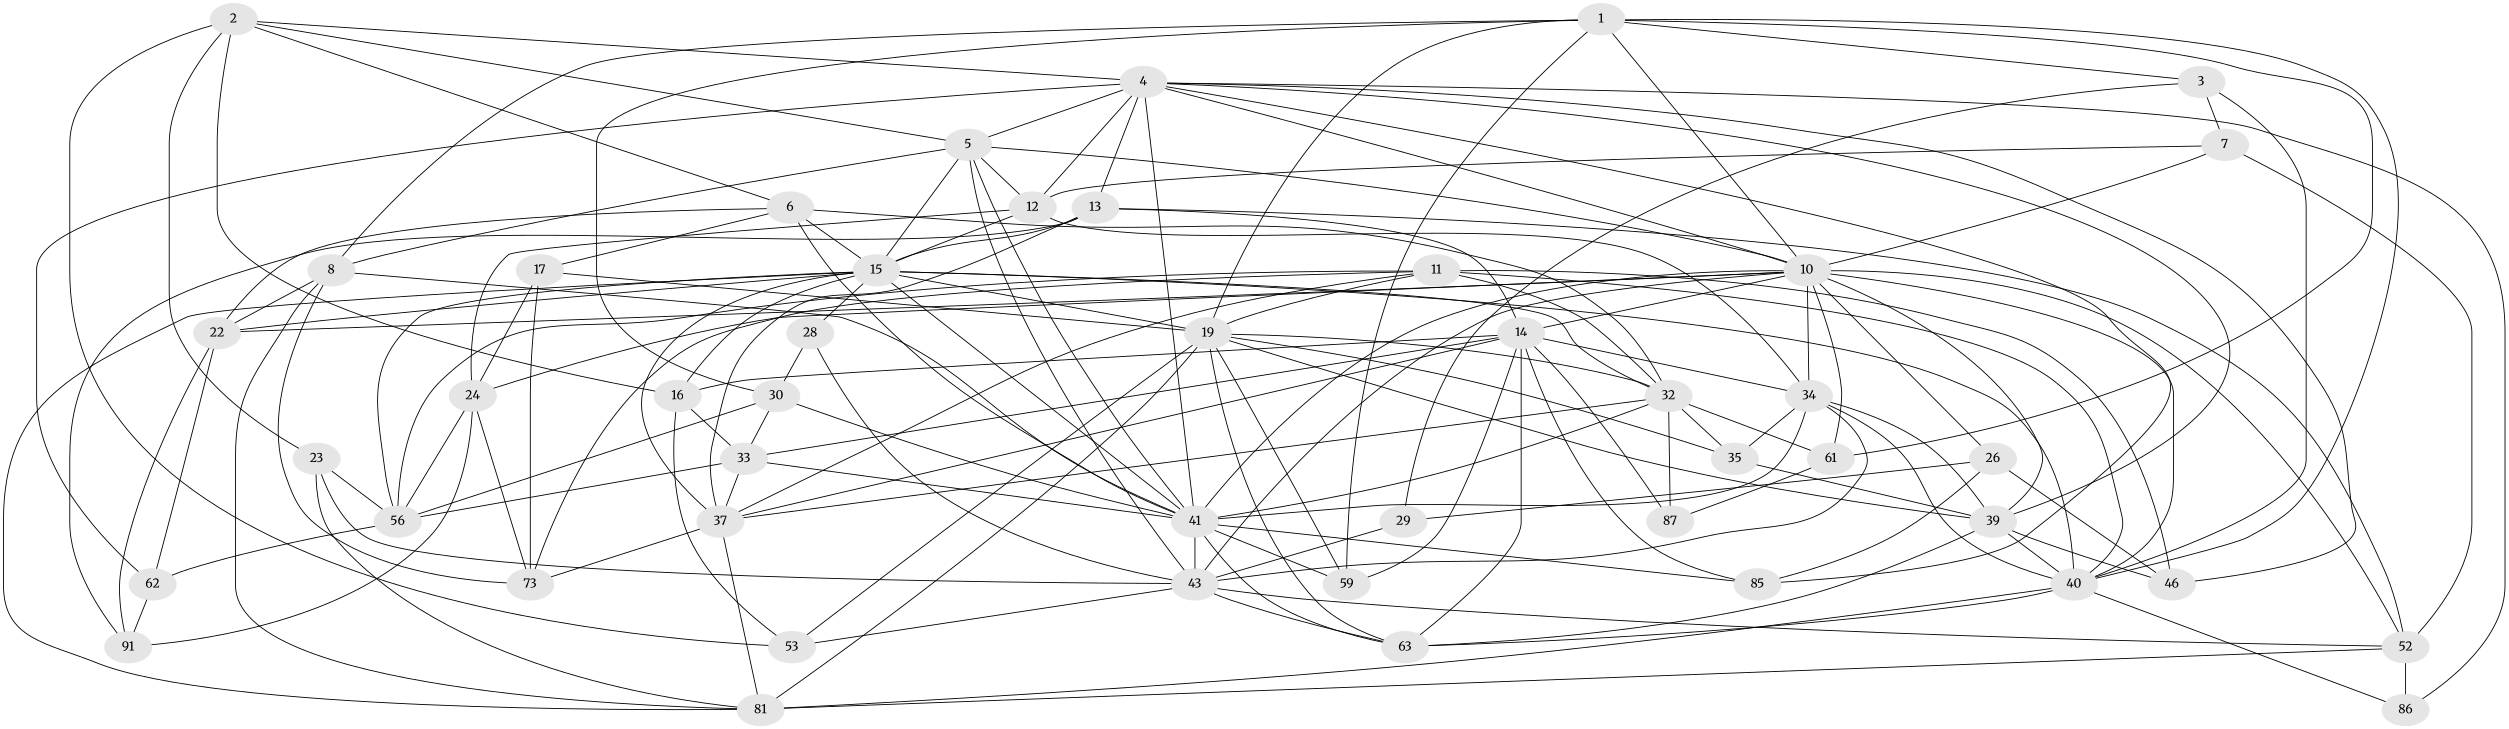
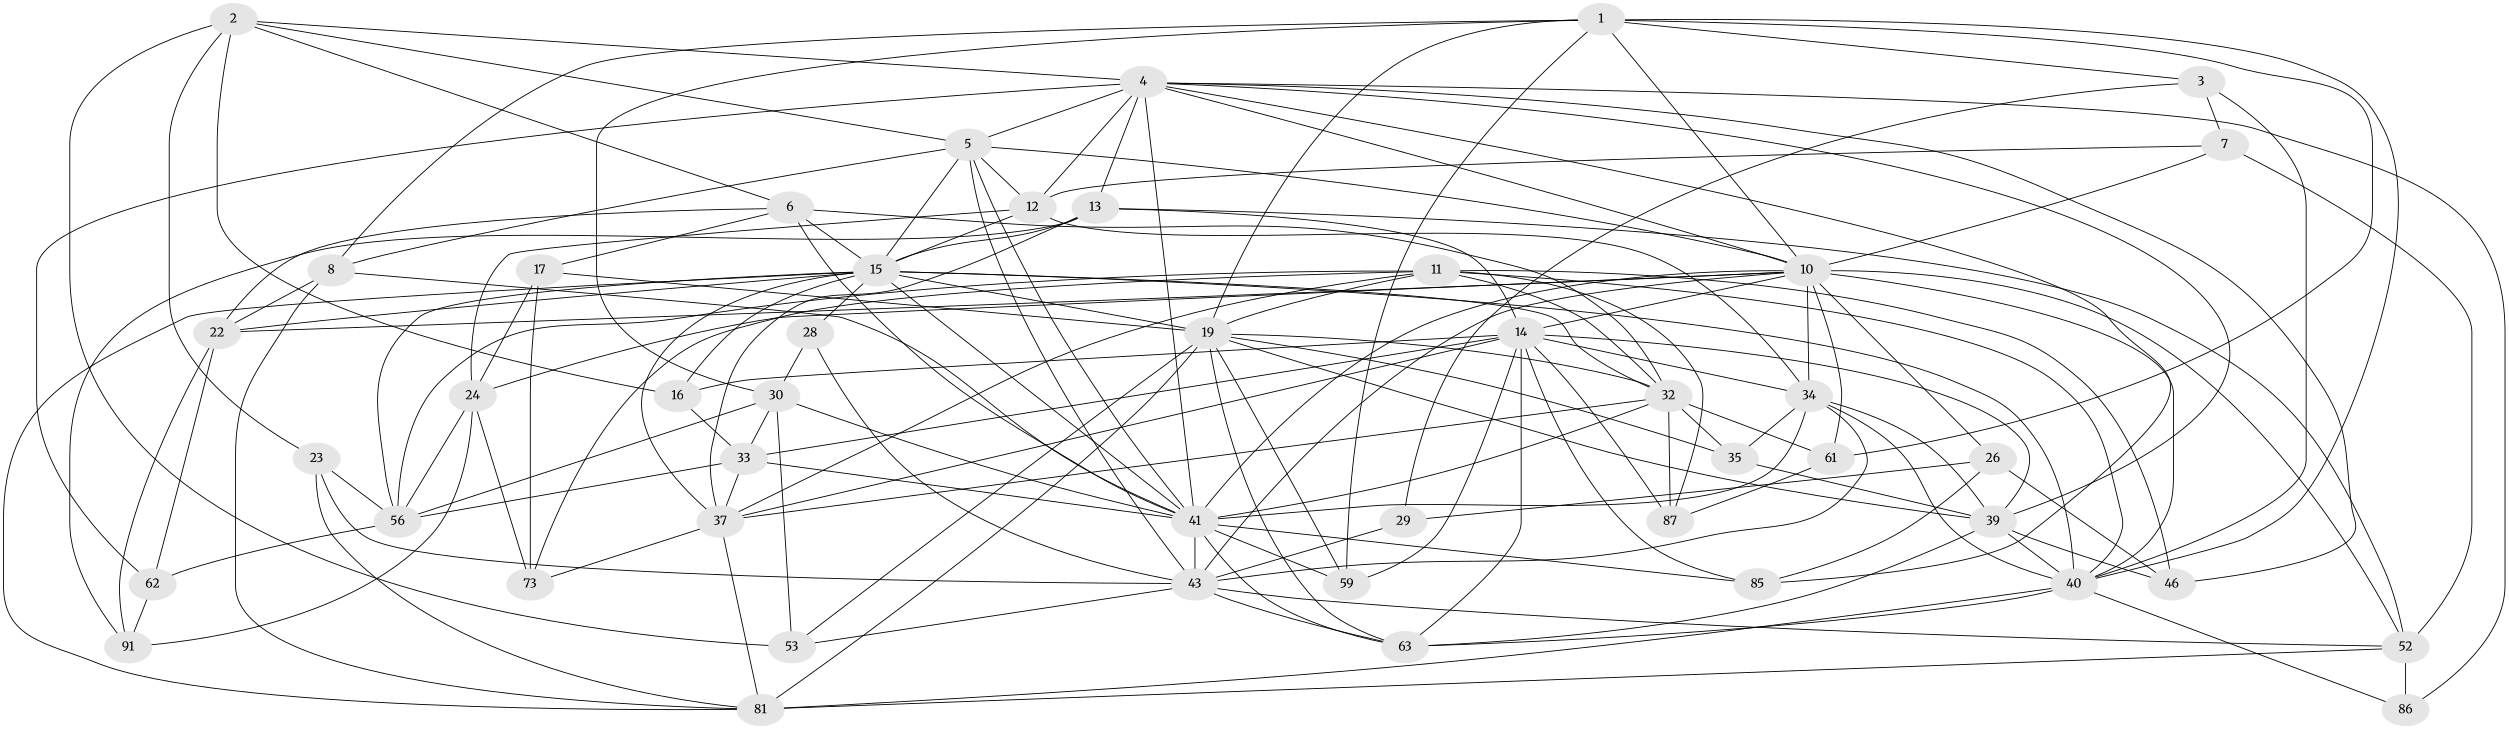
none -> (1652, 327)
(1978, 368) -> (1829, 367)
(298, 504) -> none
(690, 540) -> (784, 521)
